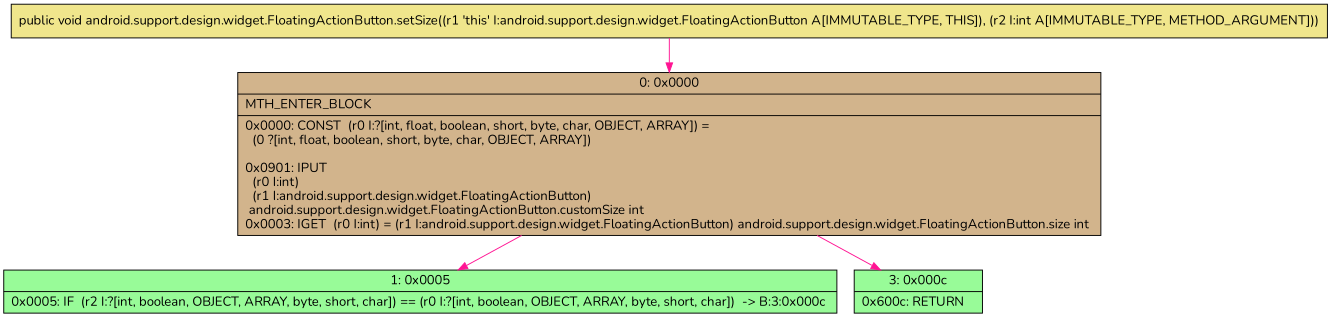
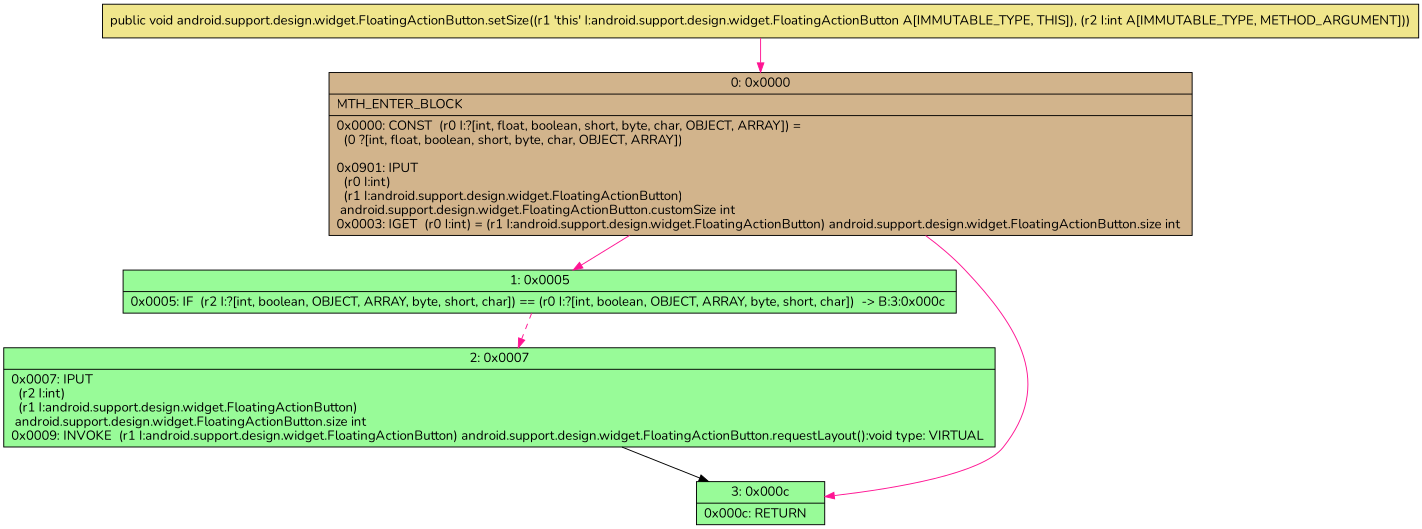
(918, 302) -> (761, 513)
none -> (499, 397)
